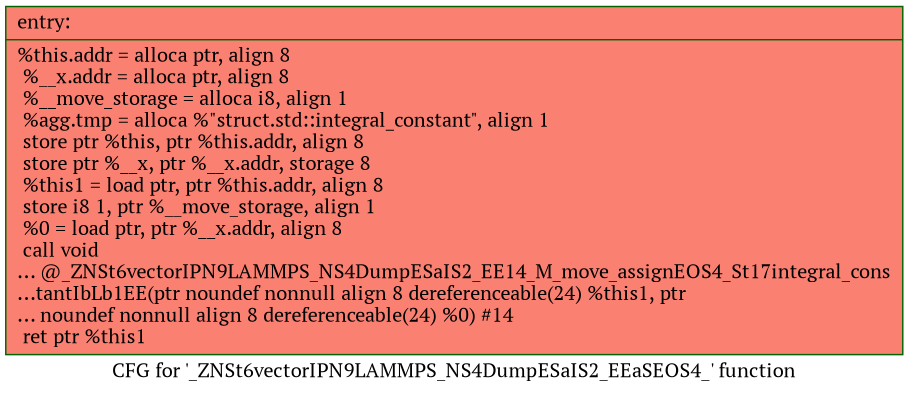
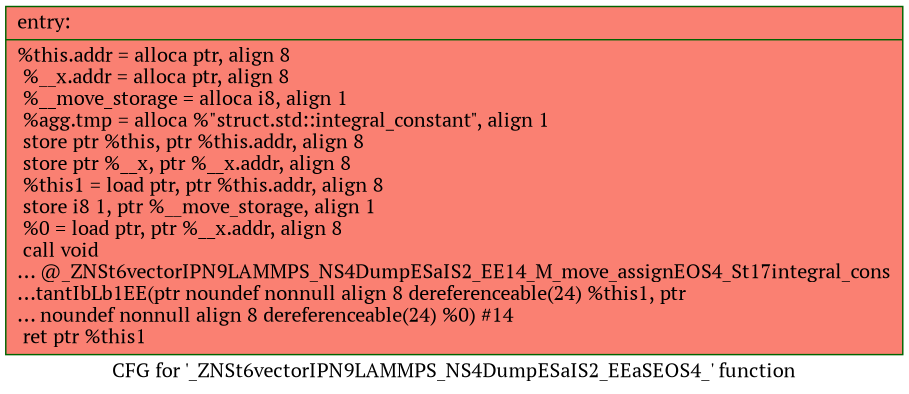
(194, 164) -> (185, 164)
